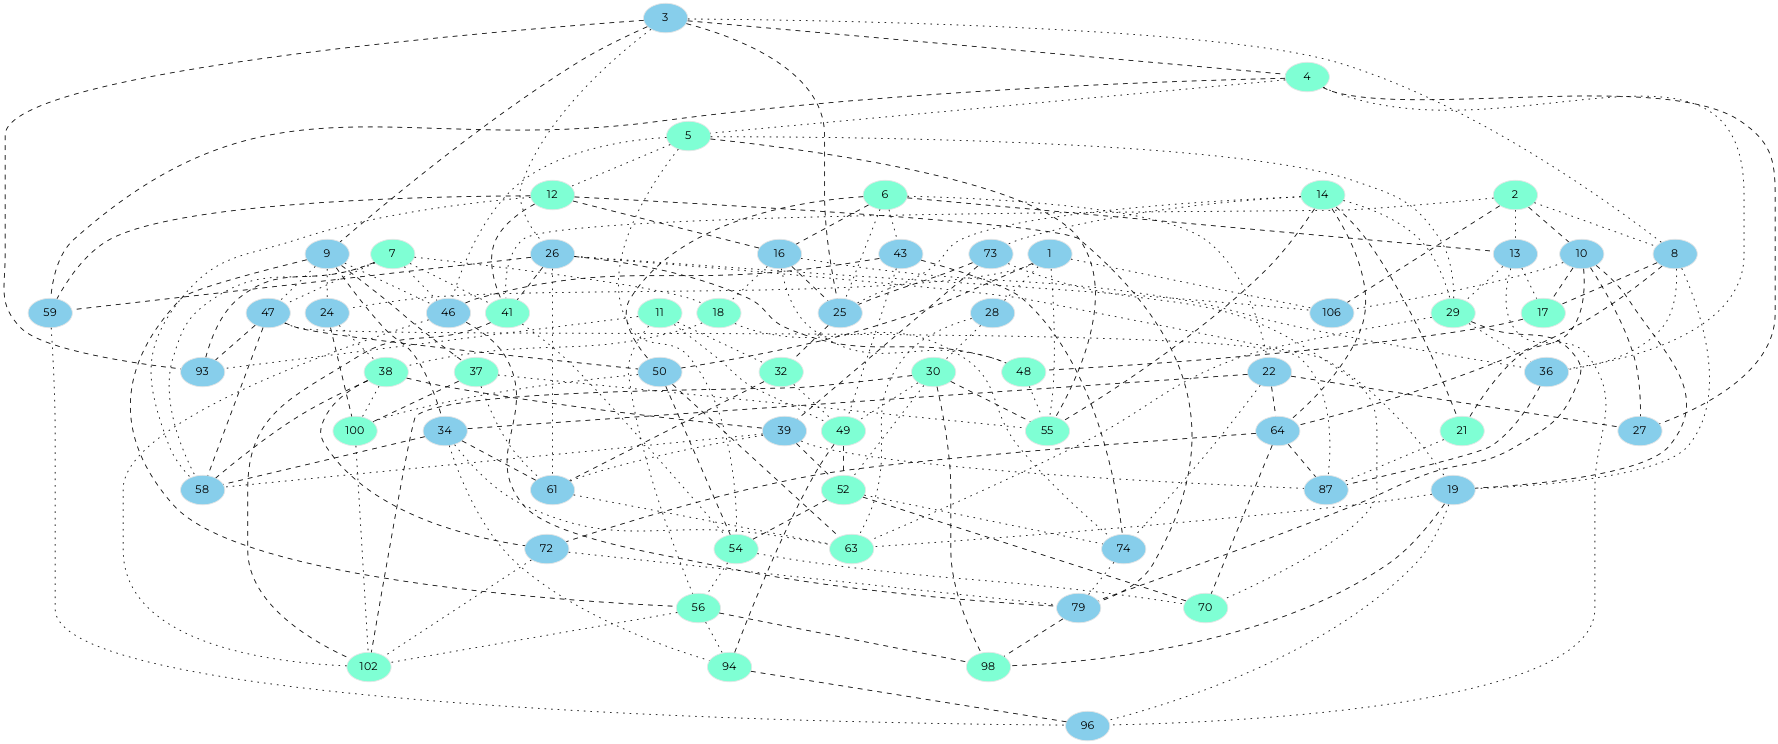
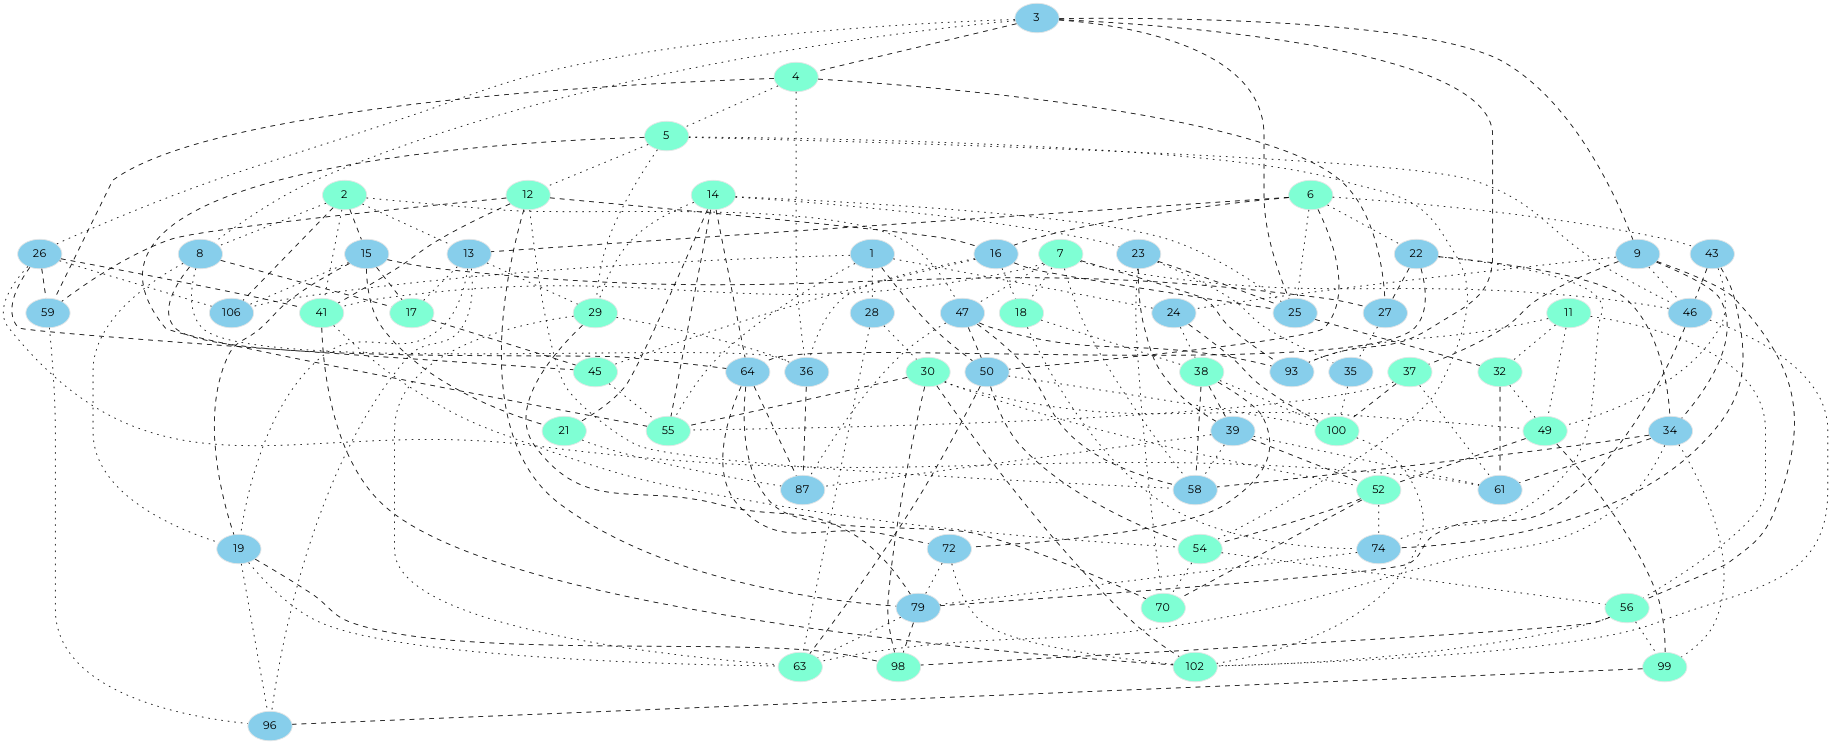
(991, 254) -> (1139, 254)
(1582, 254) -> (367, 254)
(291, 290) -> (630, 212)
(1036, 301) -> (306, 373)
(1024, 372) -> (595, 372)
none -> (1351, 372)
(702, 520) -> (855, 640)
(730, 667) -> (1665, 667)
